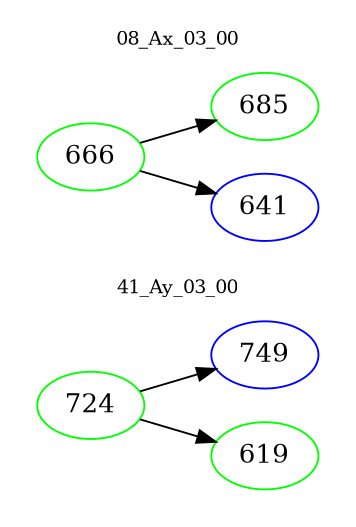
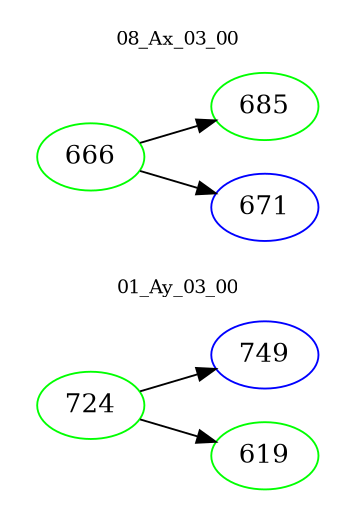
(265, 207) -> (265, 207)
(178, 289) -> (178, 289)
